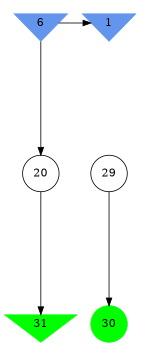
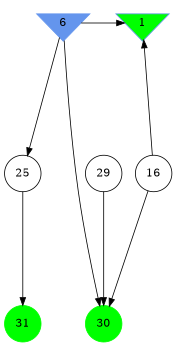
(109, 23) -> (143, 23)
none -> (76, 170)
(41, 173) -> (23, 173)
none -> (154, 173)
(41, 324) -> (23, 324)
